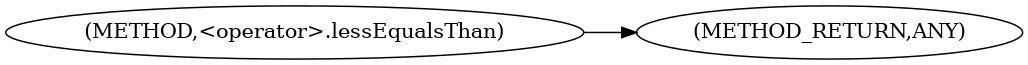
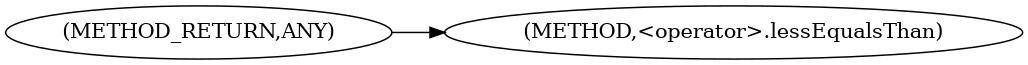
(602, 32) -> (411, 32)
